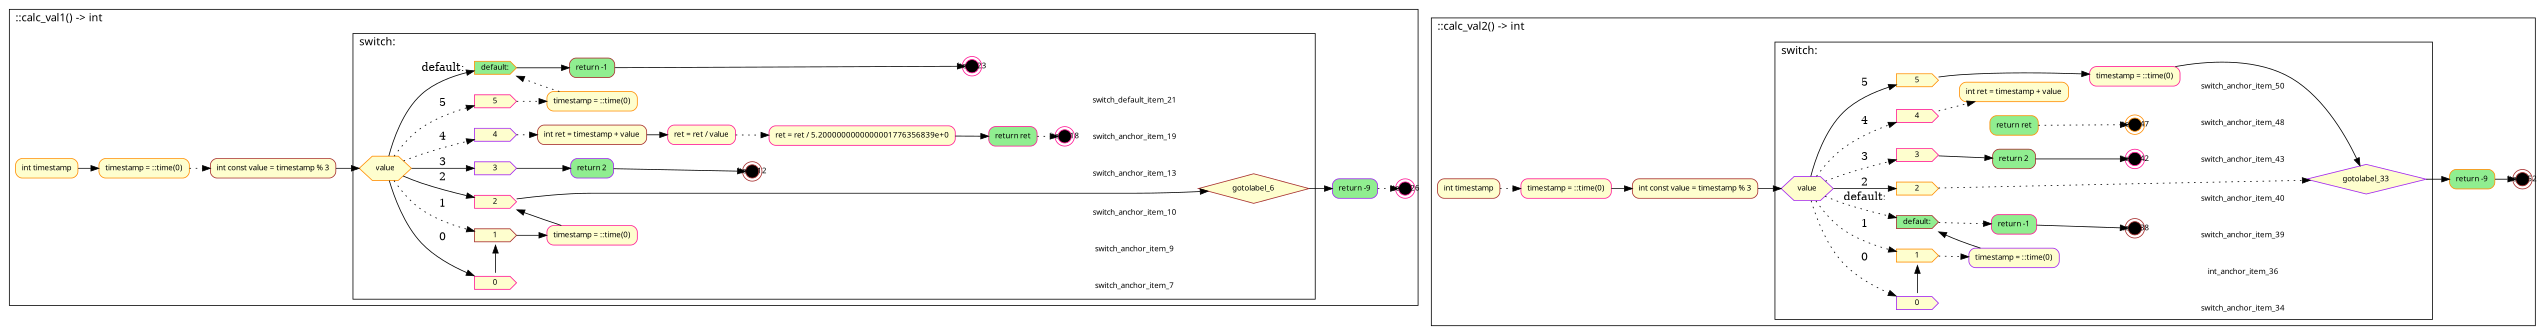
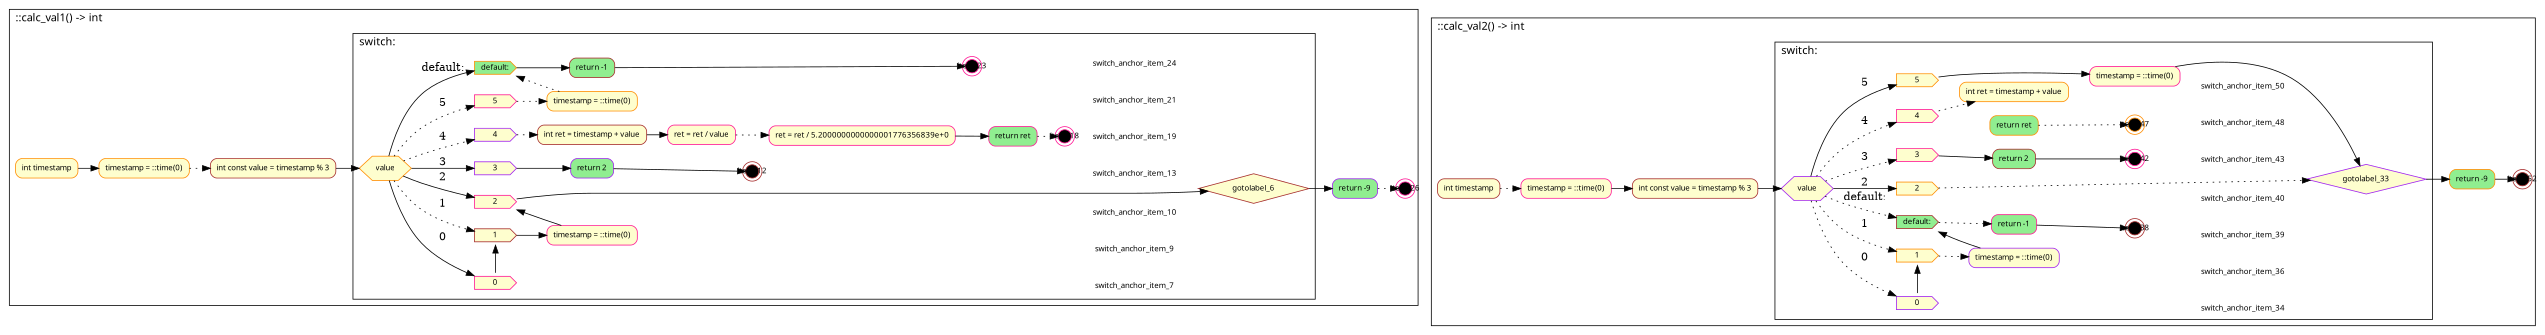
none -> (1135, 64)
(1135, 101) -> (1135, 101)
(2243, 272) -> (2243, 272)
